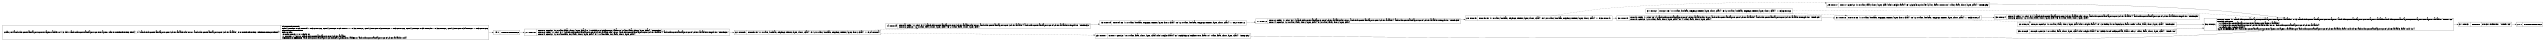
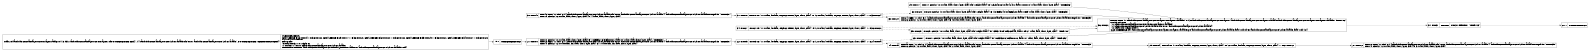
(1817, 14) -> (896, 30)
(1539, 18) -> none
(510, 32) -> (511, 42)
